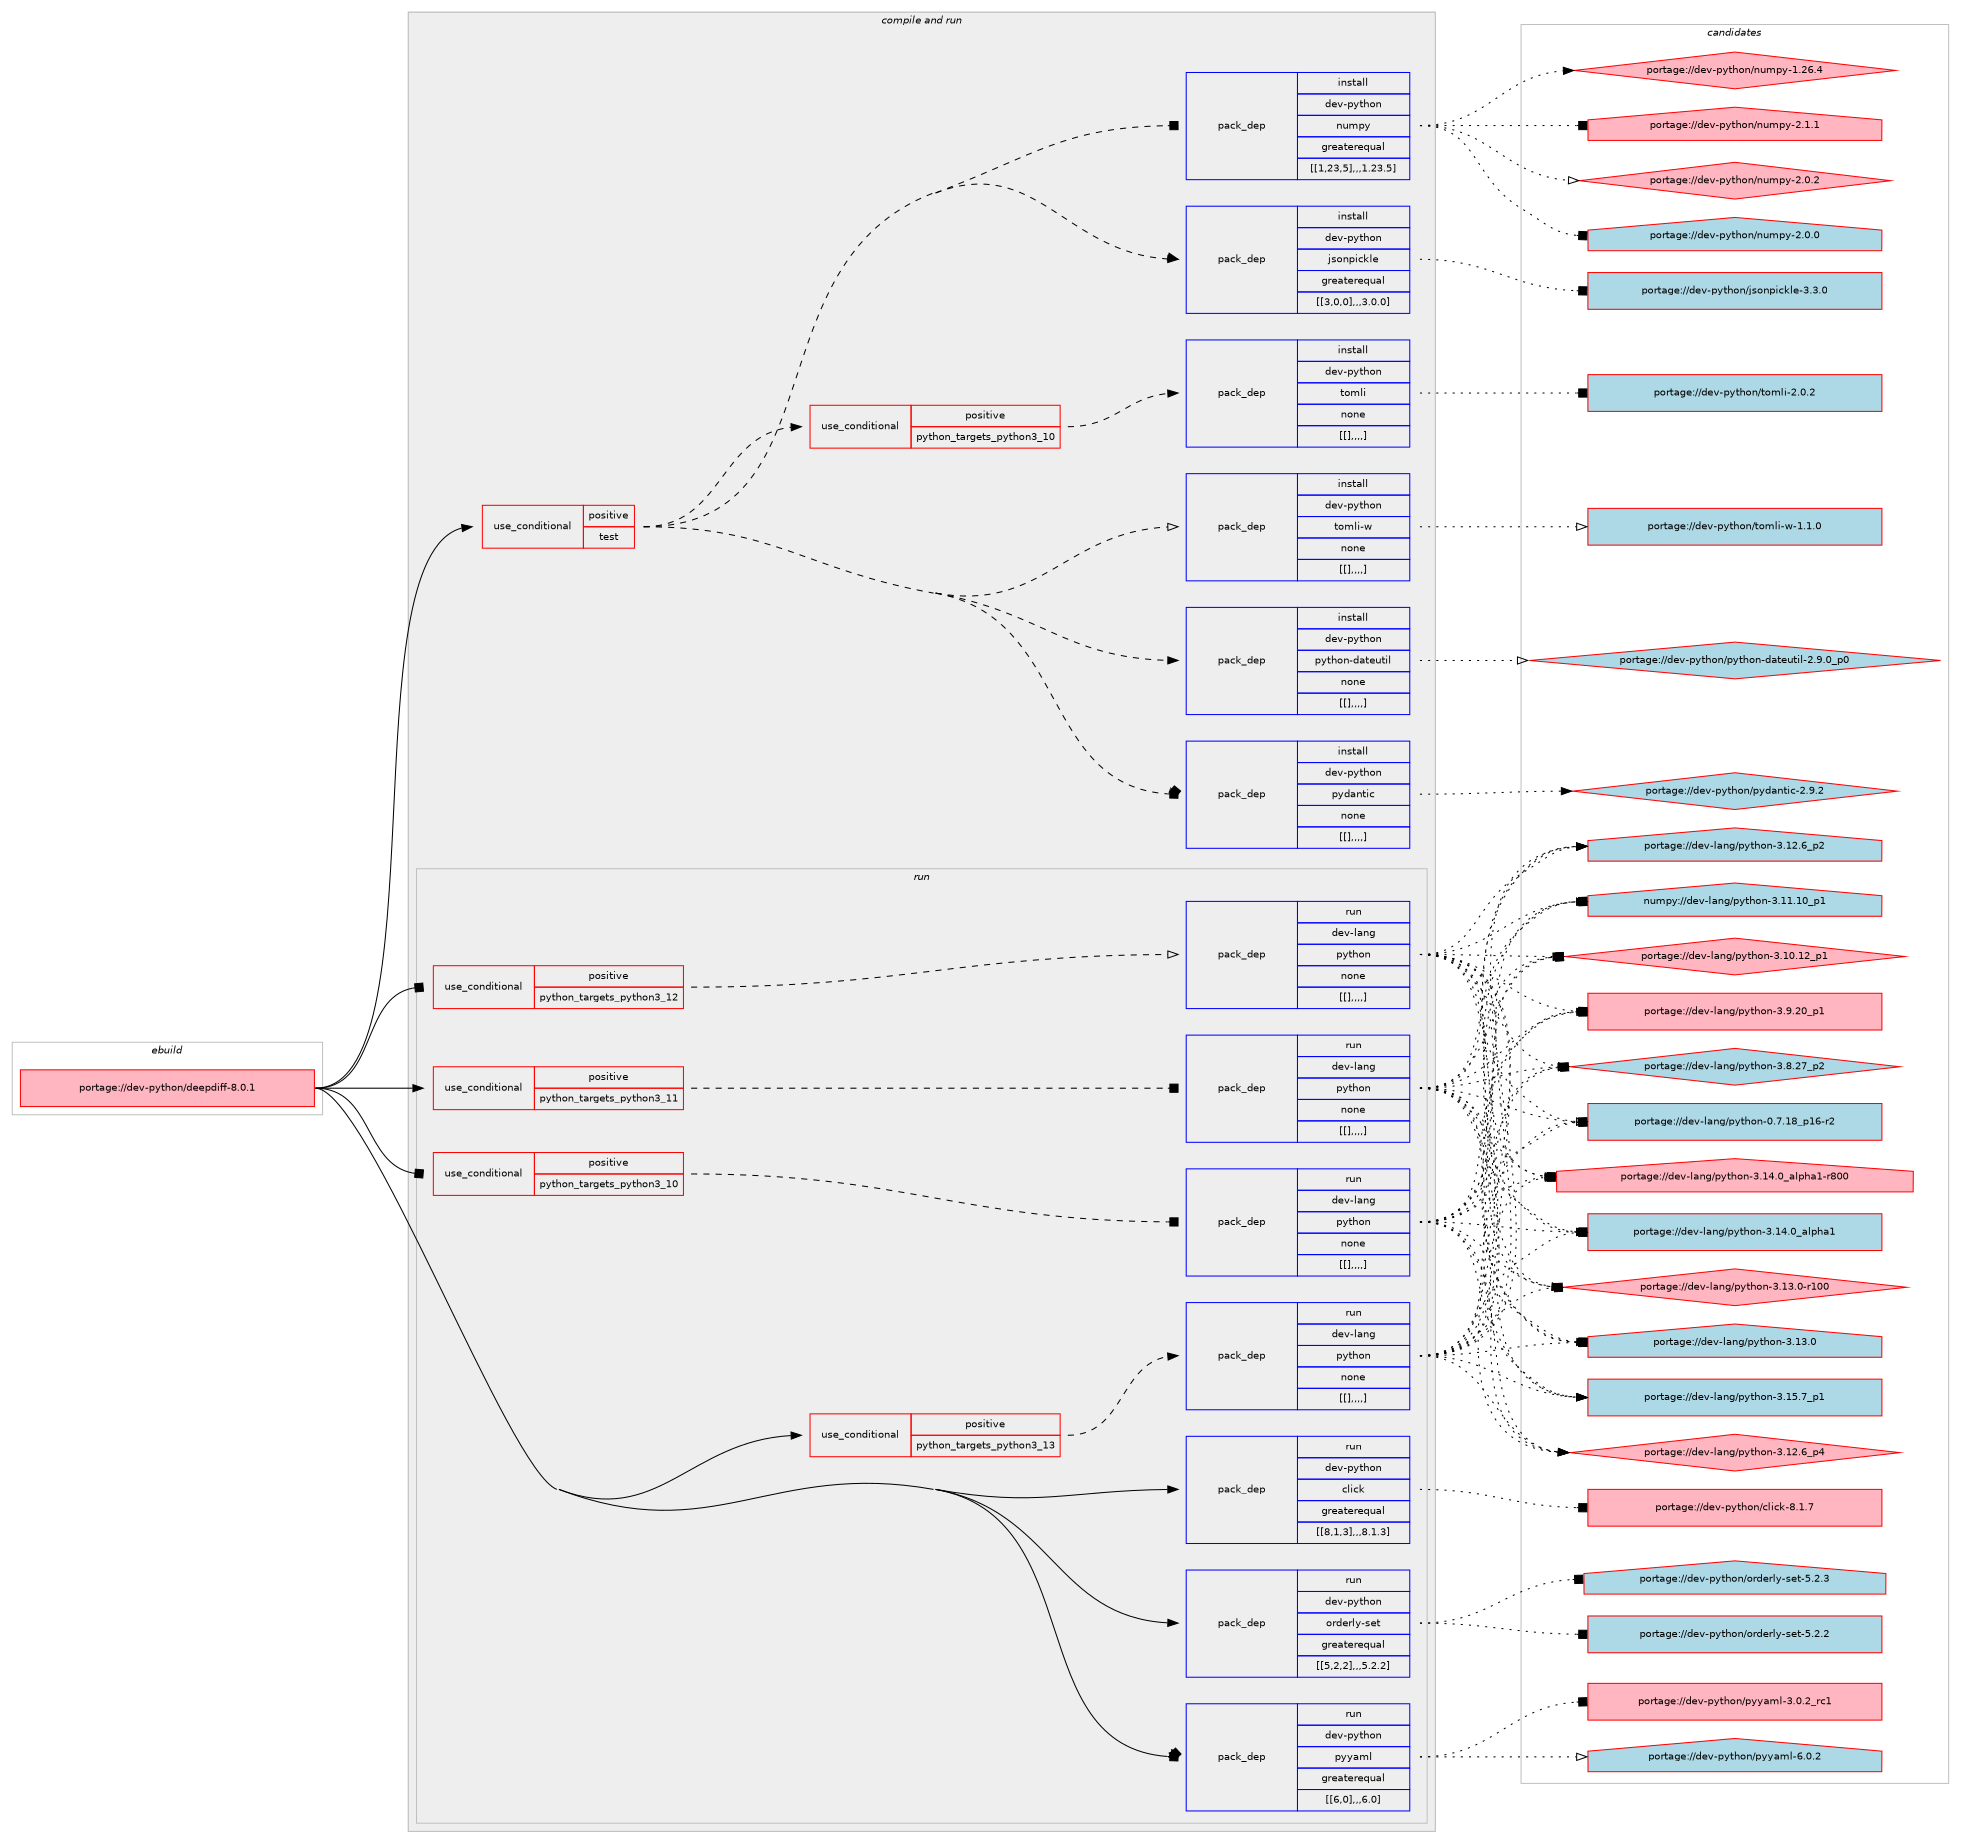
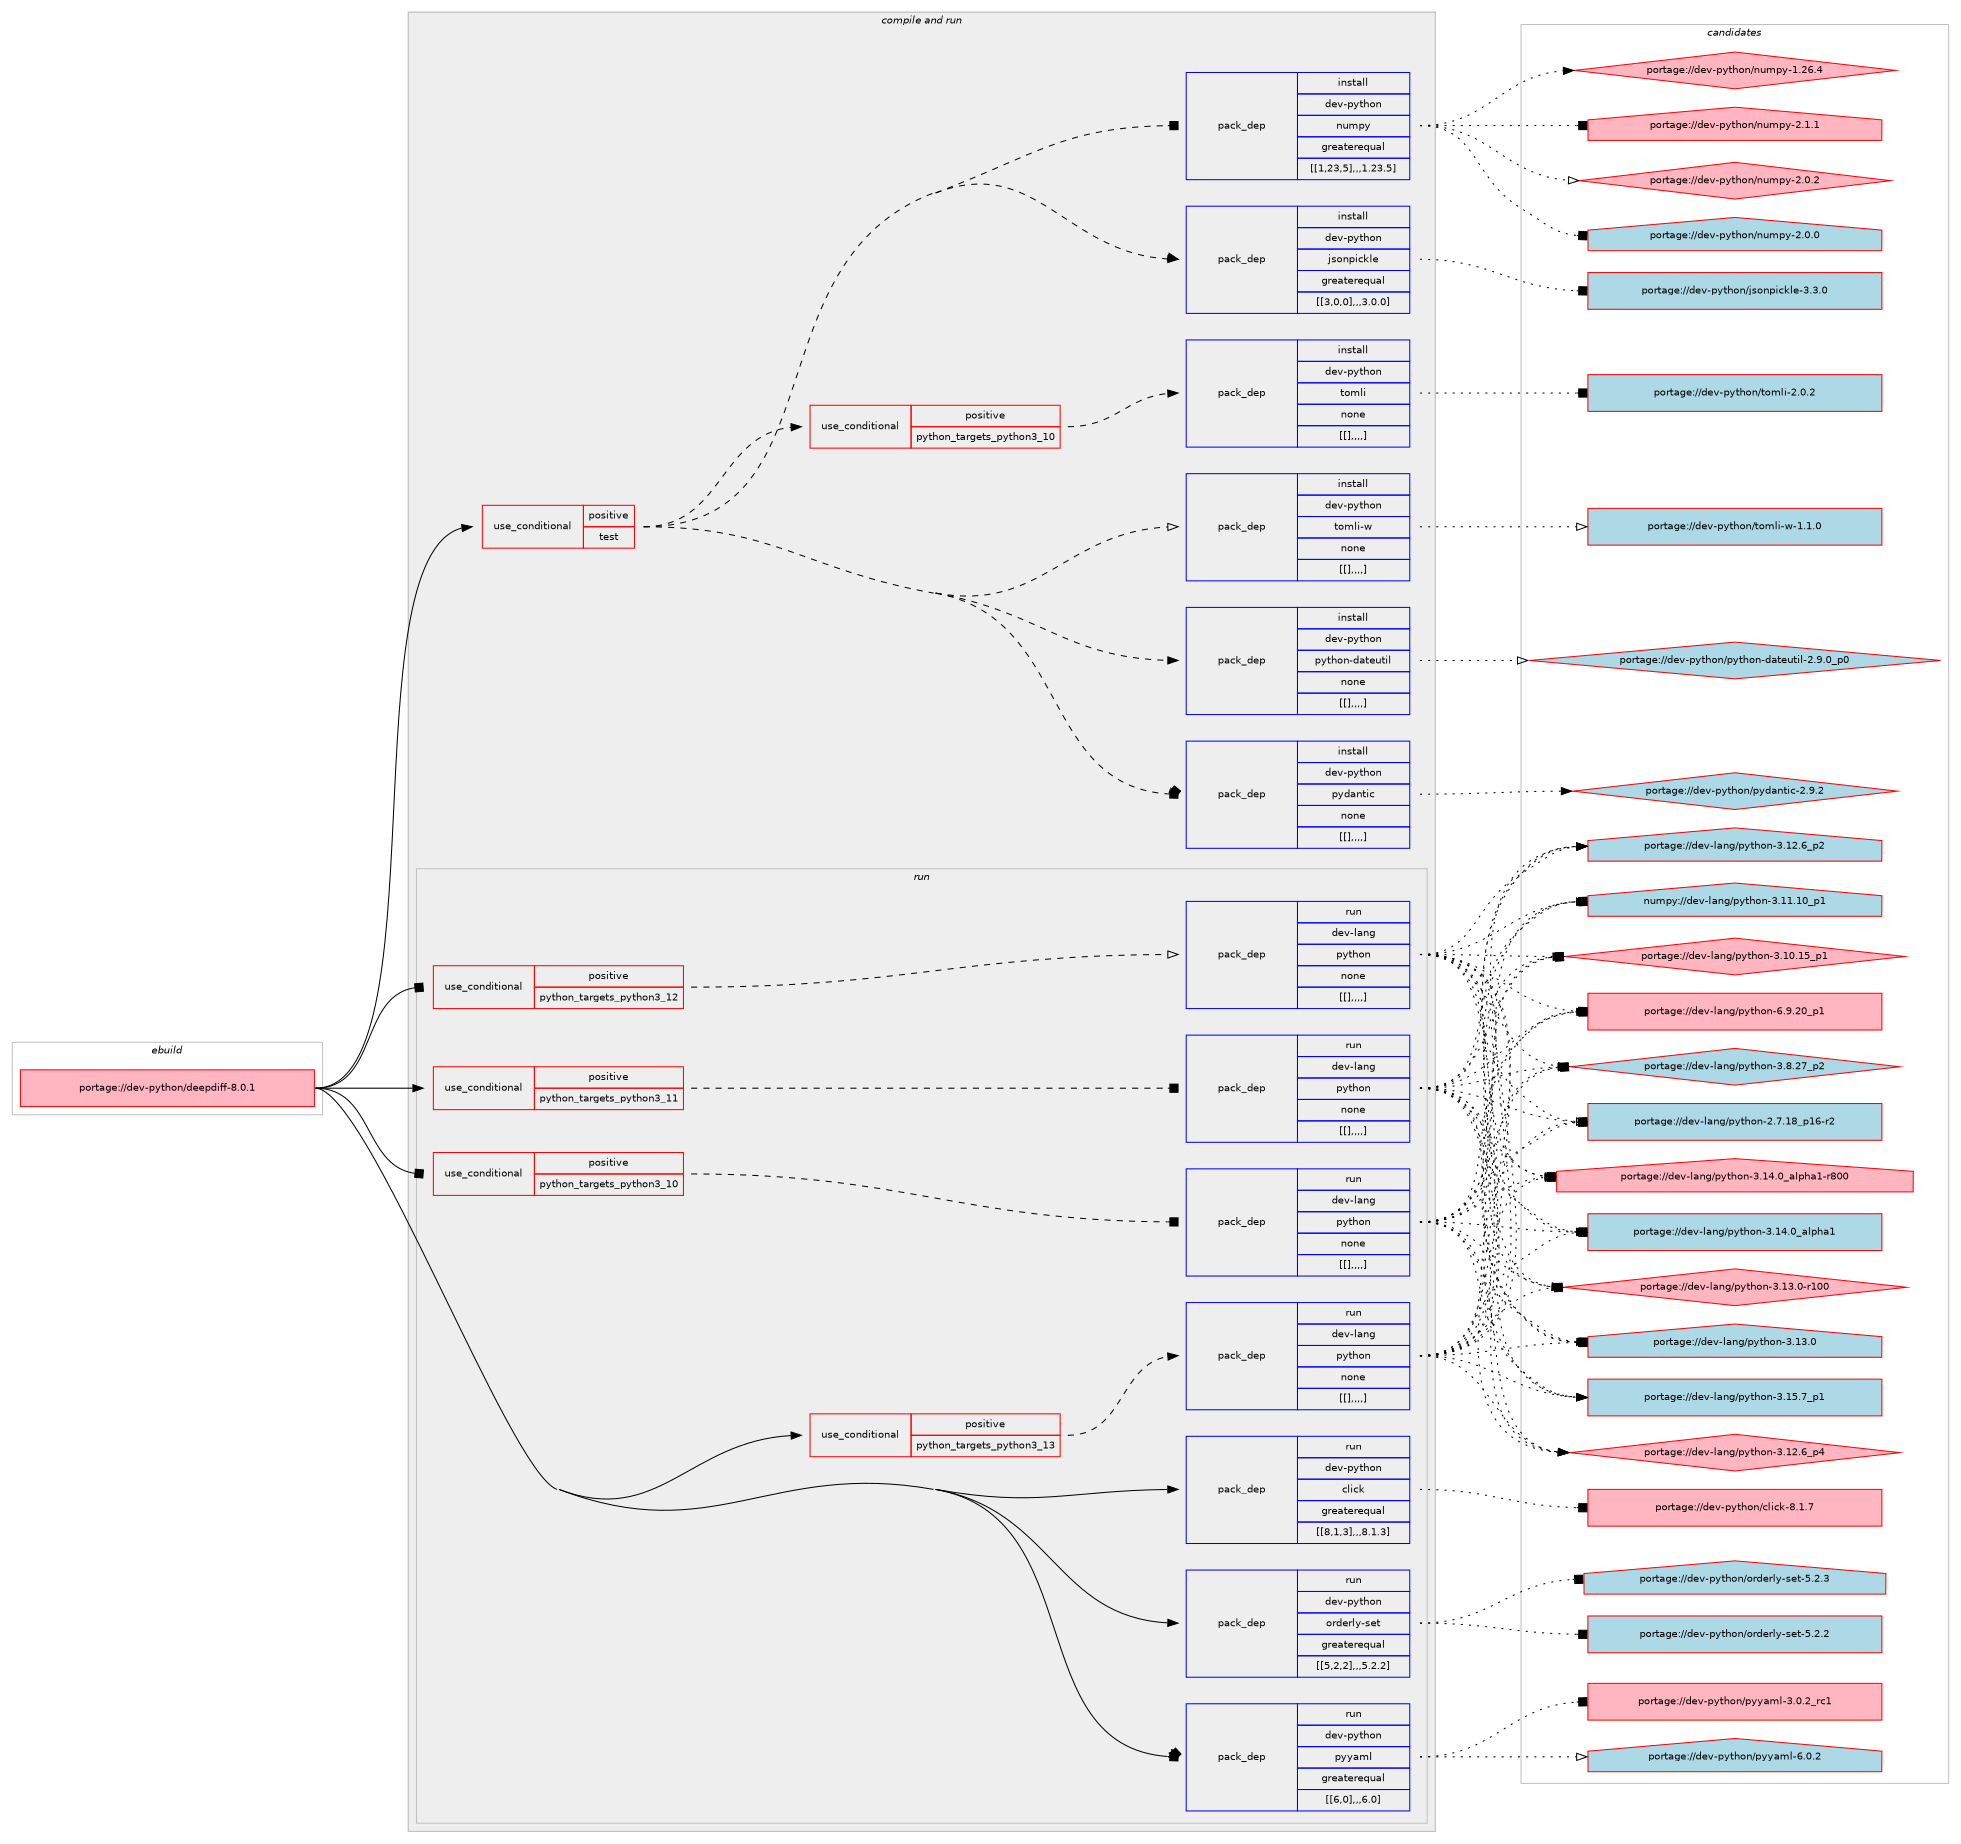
(1735, 957) -> (1735, 957)
(1735, 1012) -> (1735, 1012)
(1735, 1122) -> (1735, 1122)
